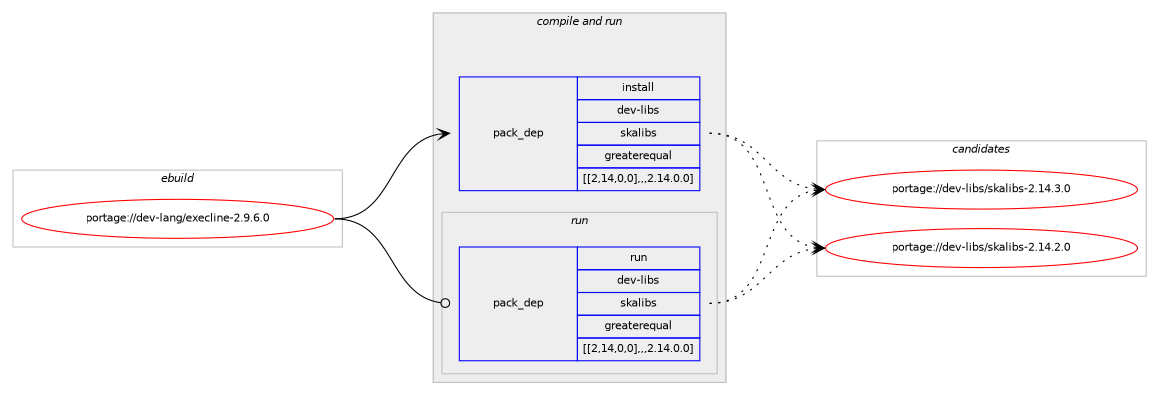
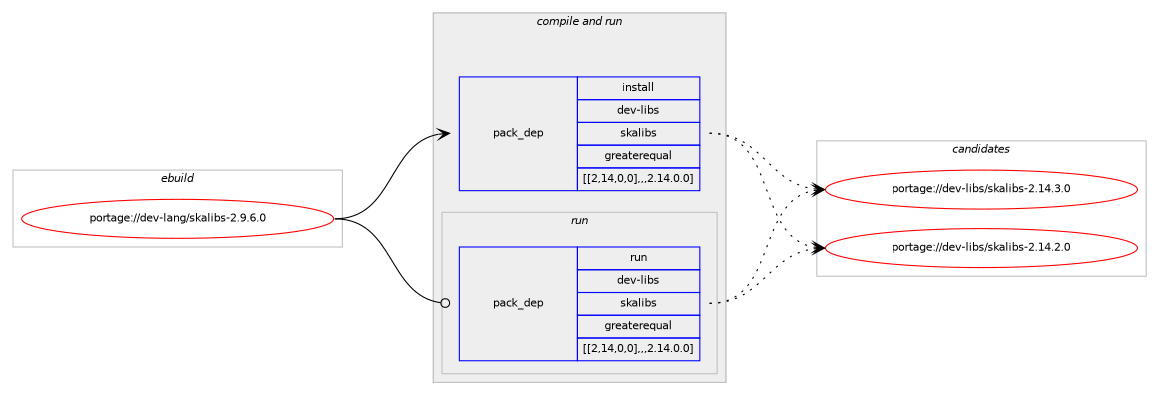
(178, 219) -> (178, 219)
